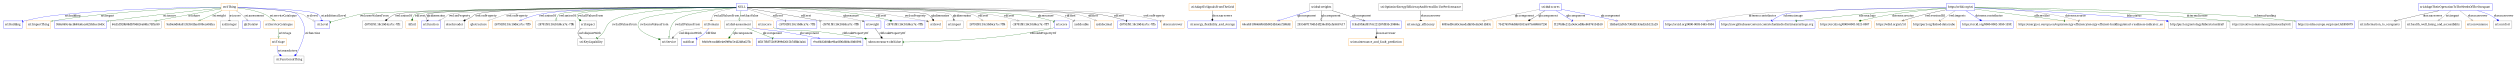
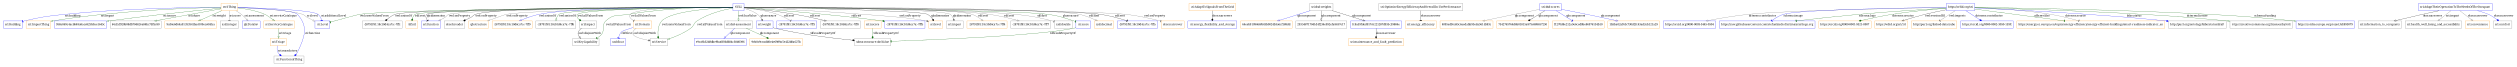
(782, 42) -> none
